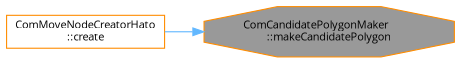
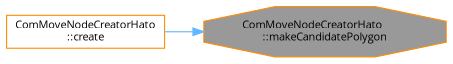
(329, 32) -> (325, 32)
